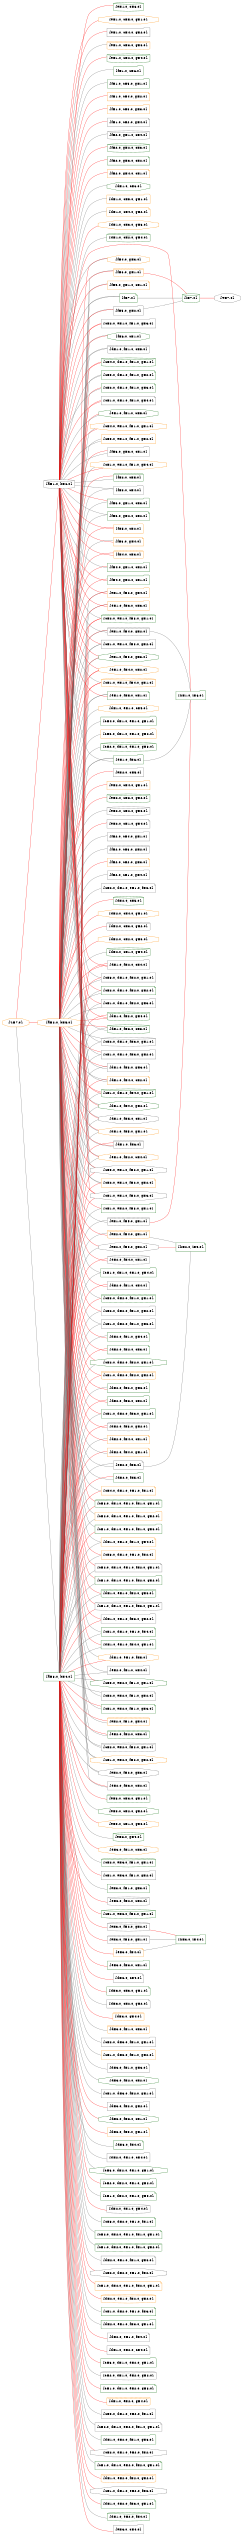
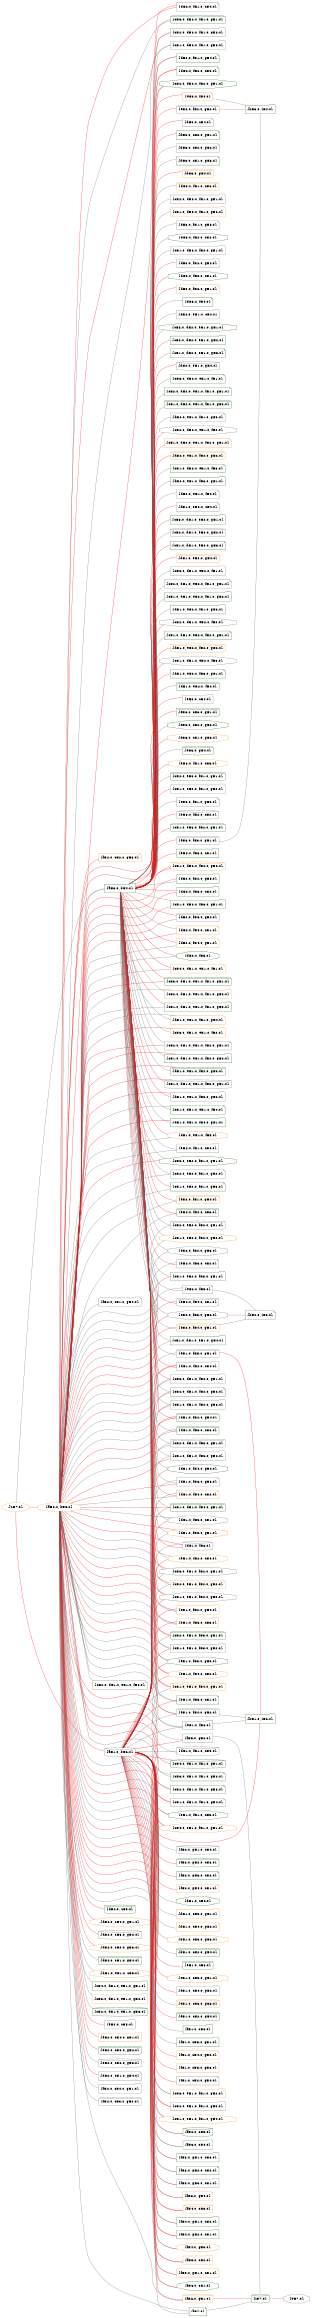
none -> (198, 161)
none -> (198, 597)
(71, 1073) -> (81, 1191)
(128, 1478) -> (198, 956)
(66, 2016) -> (154, 689)
